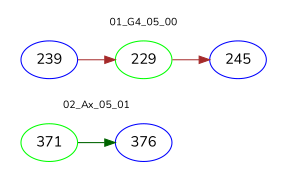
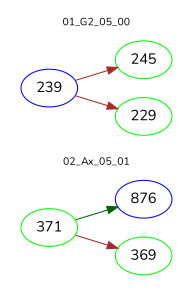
(144, 23) -> (96, 23)
(186, 60) -> (92, 75)
(238, 60) -> (144, 60)
(144, 143) -> (144, 199)
none -> (144, 256)
